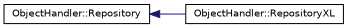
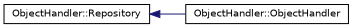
(265, 14) -> (267, 14)
